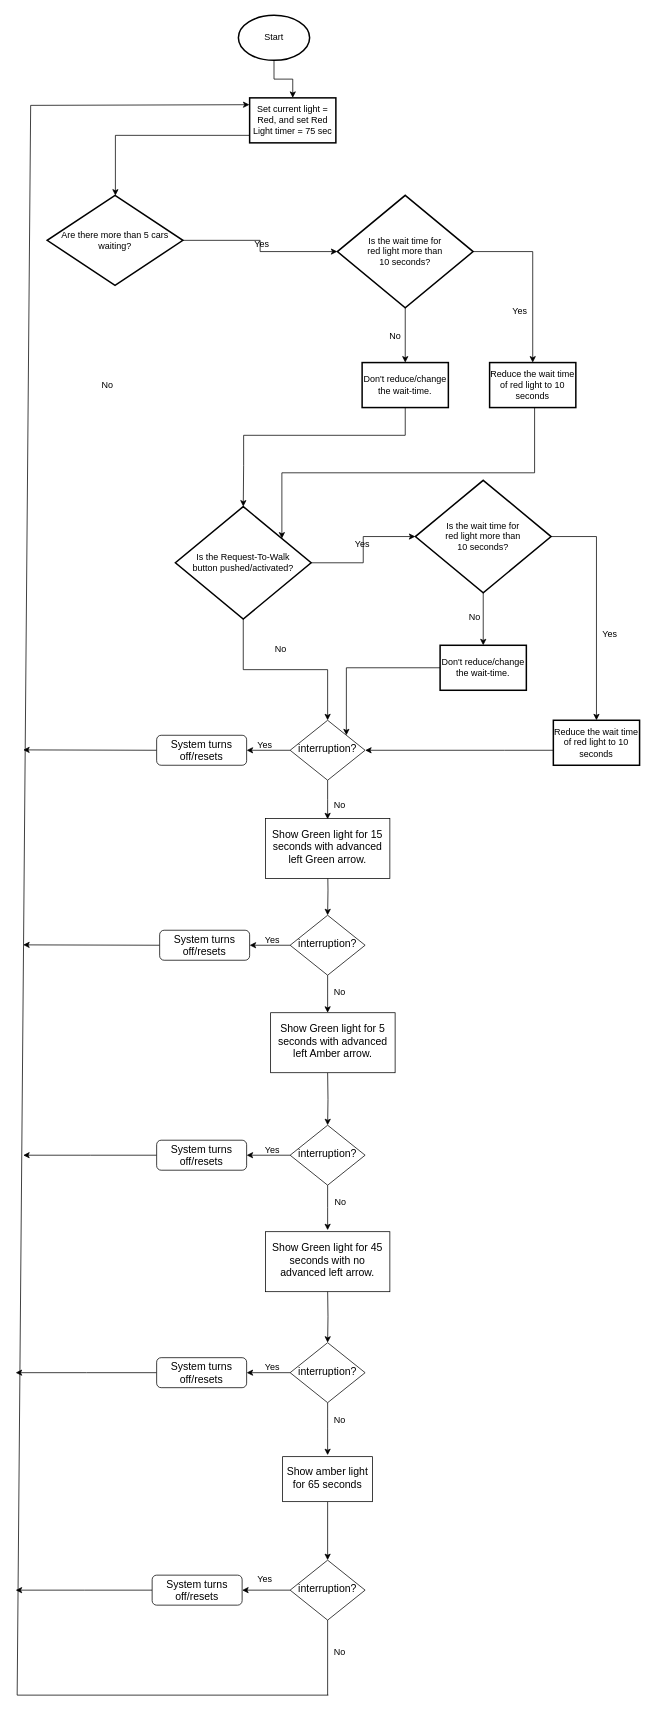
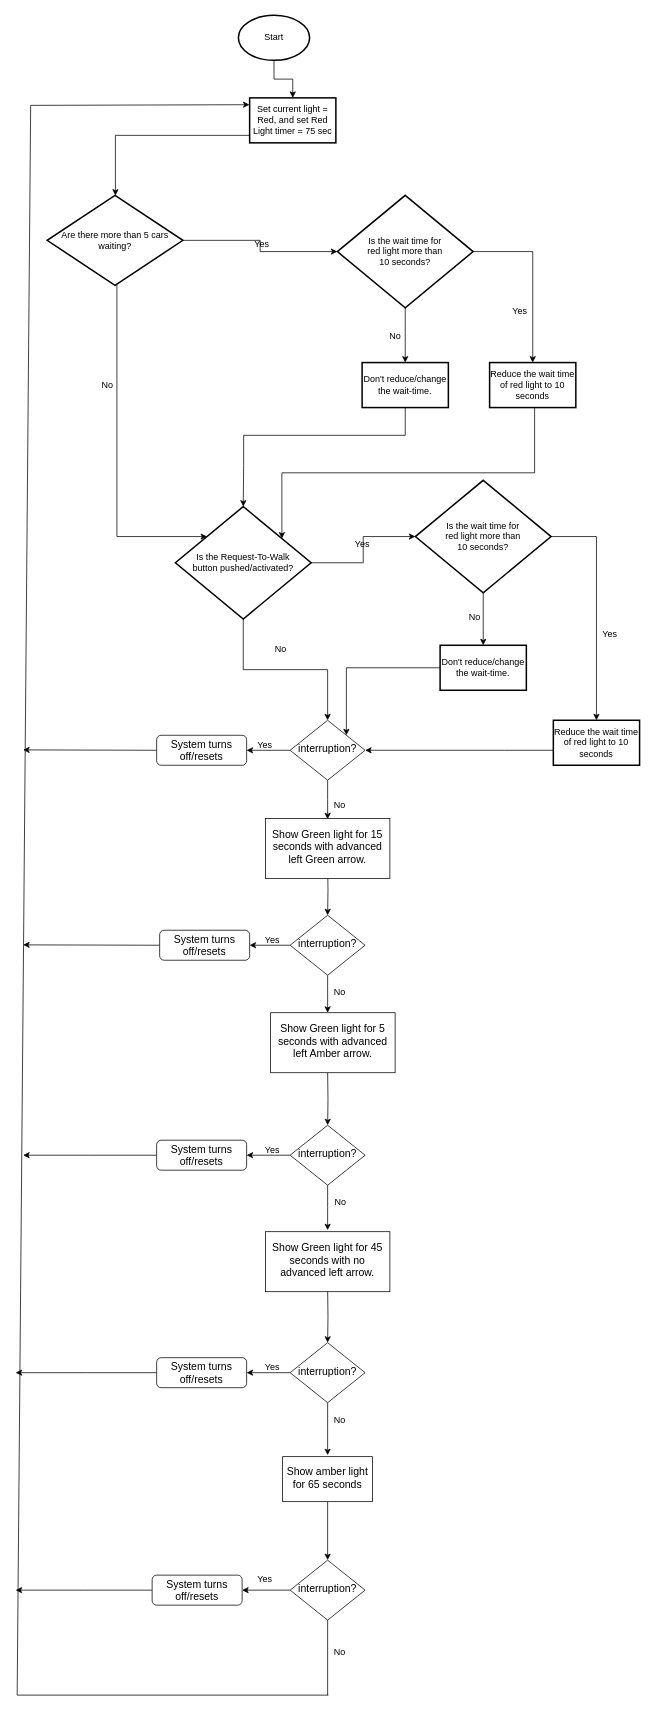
none -> (158, 537)
